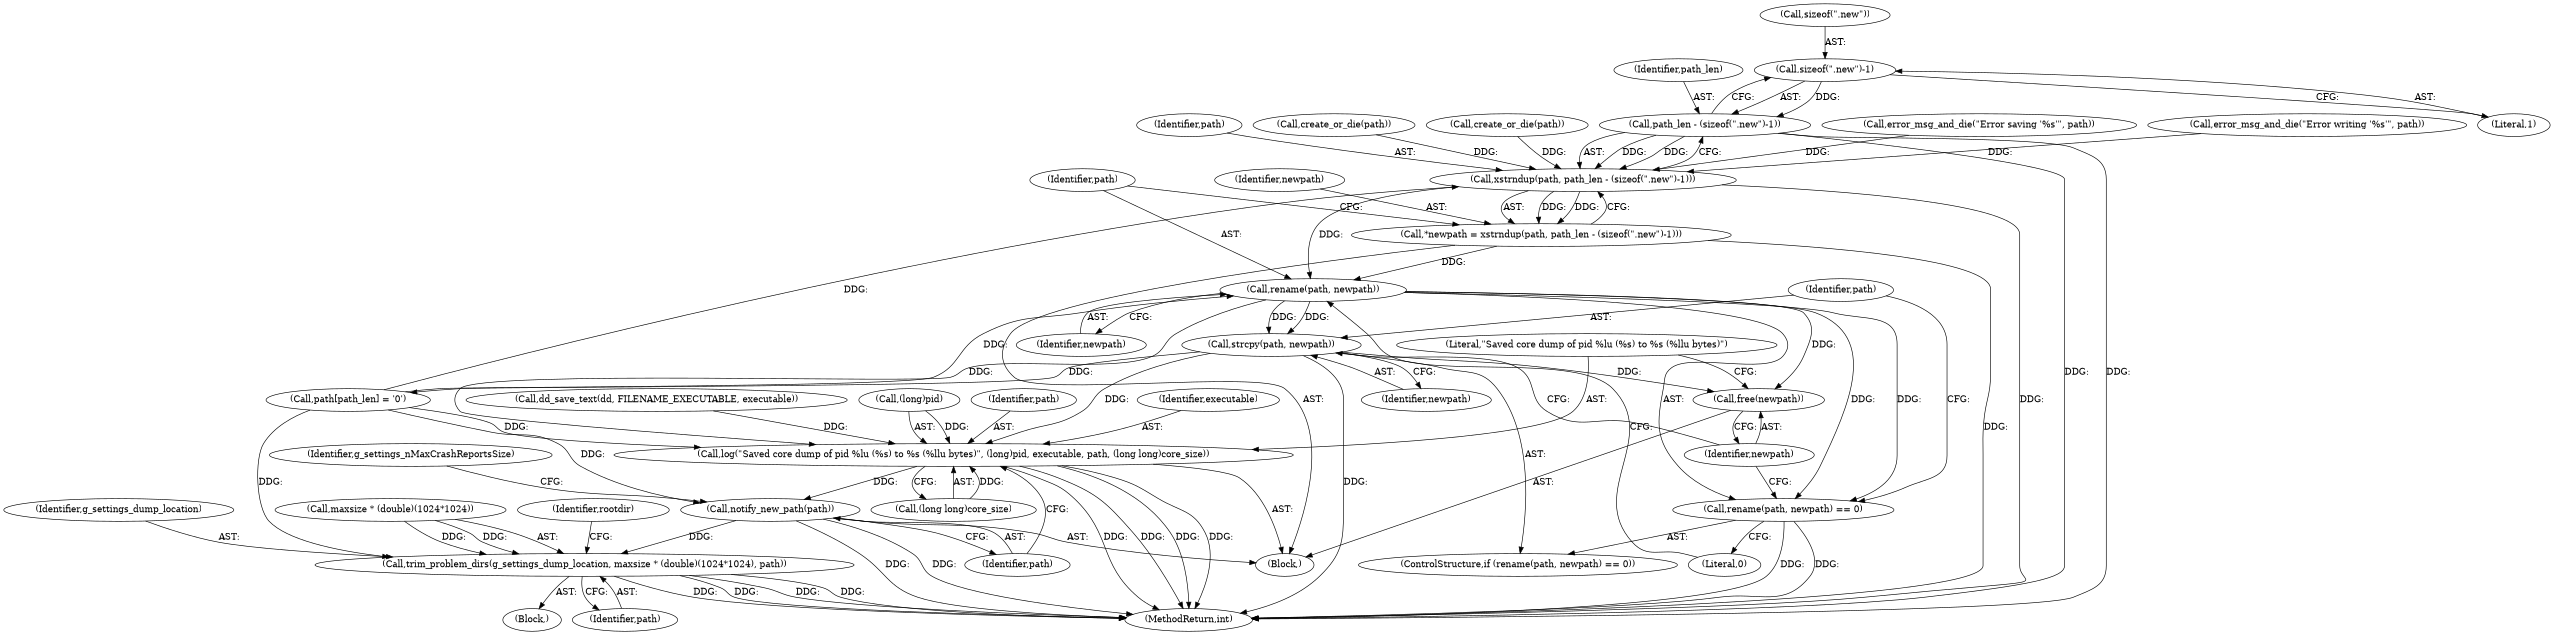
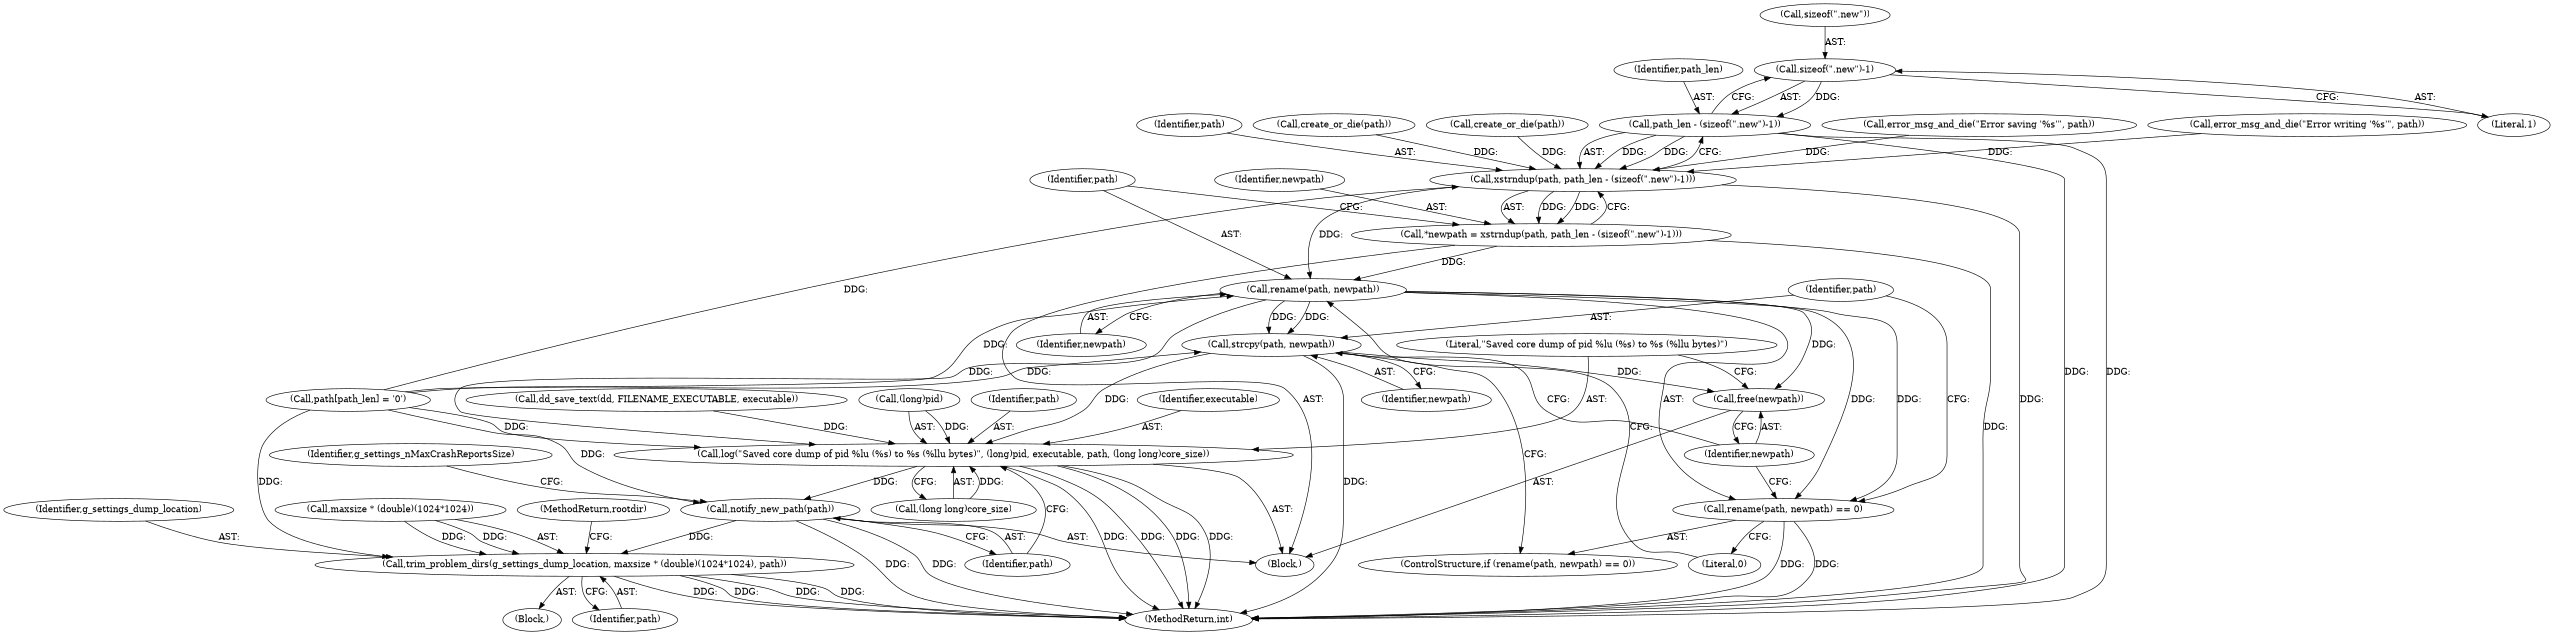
(928, 383) -> (804, 388)
(1537, 455) -> (1537, 455)
(593, 510) -> (593, 510)
